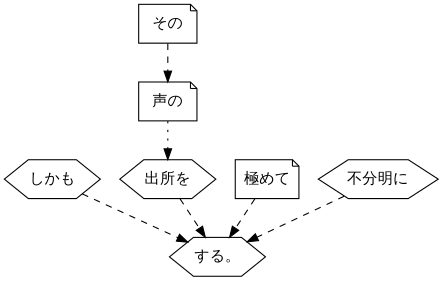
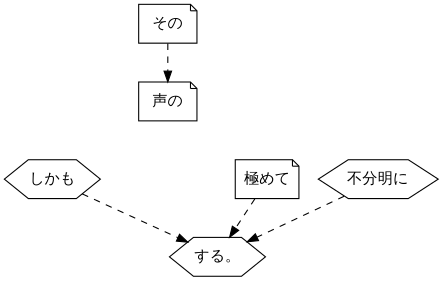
(168, 179) -> none
